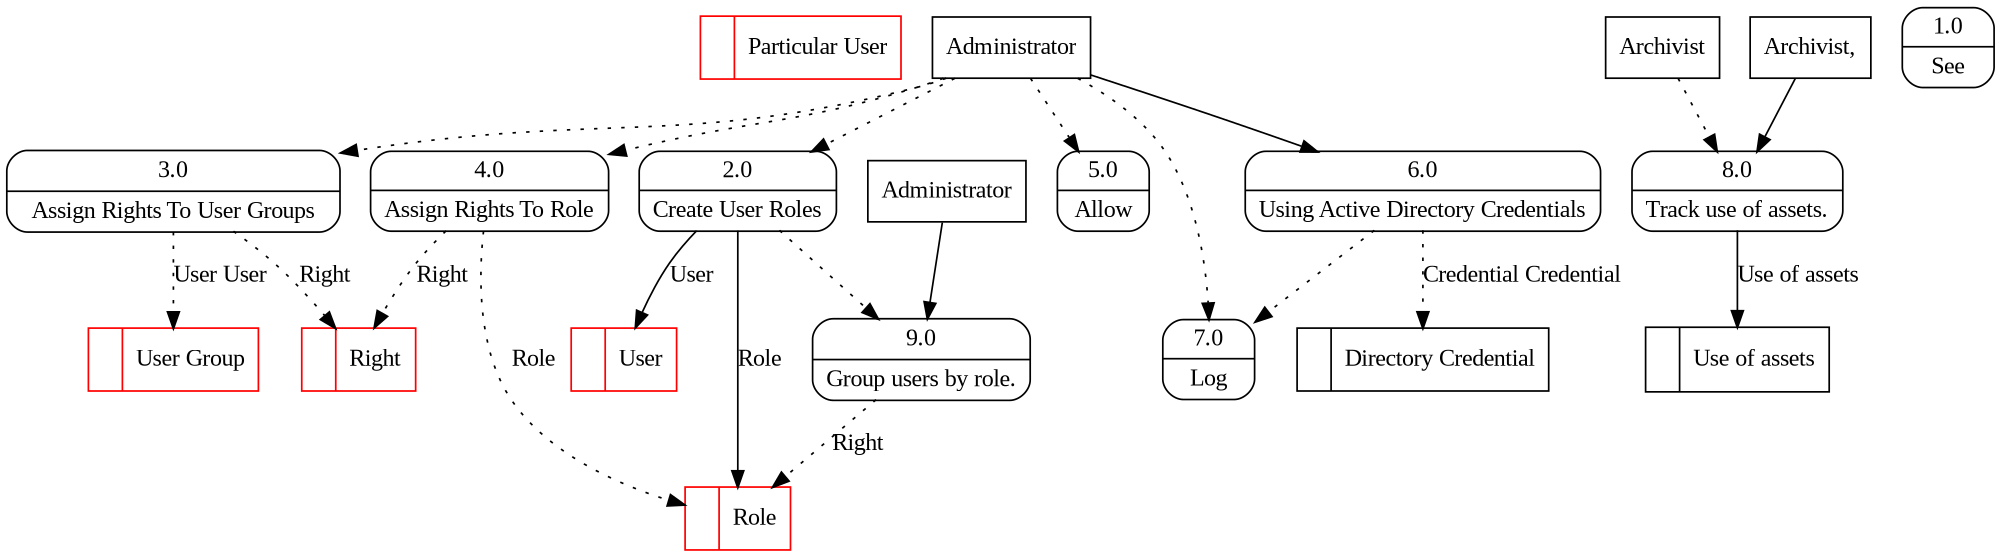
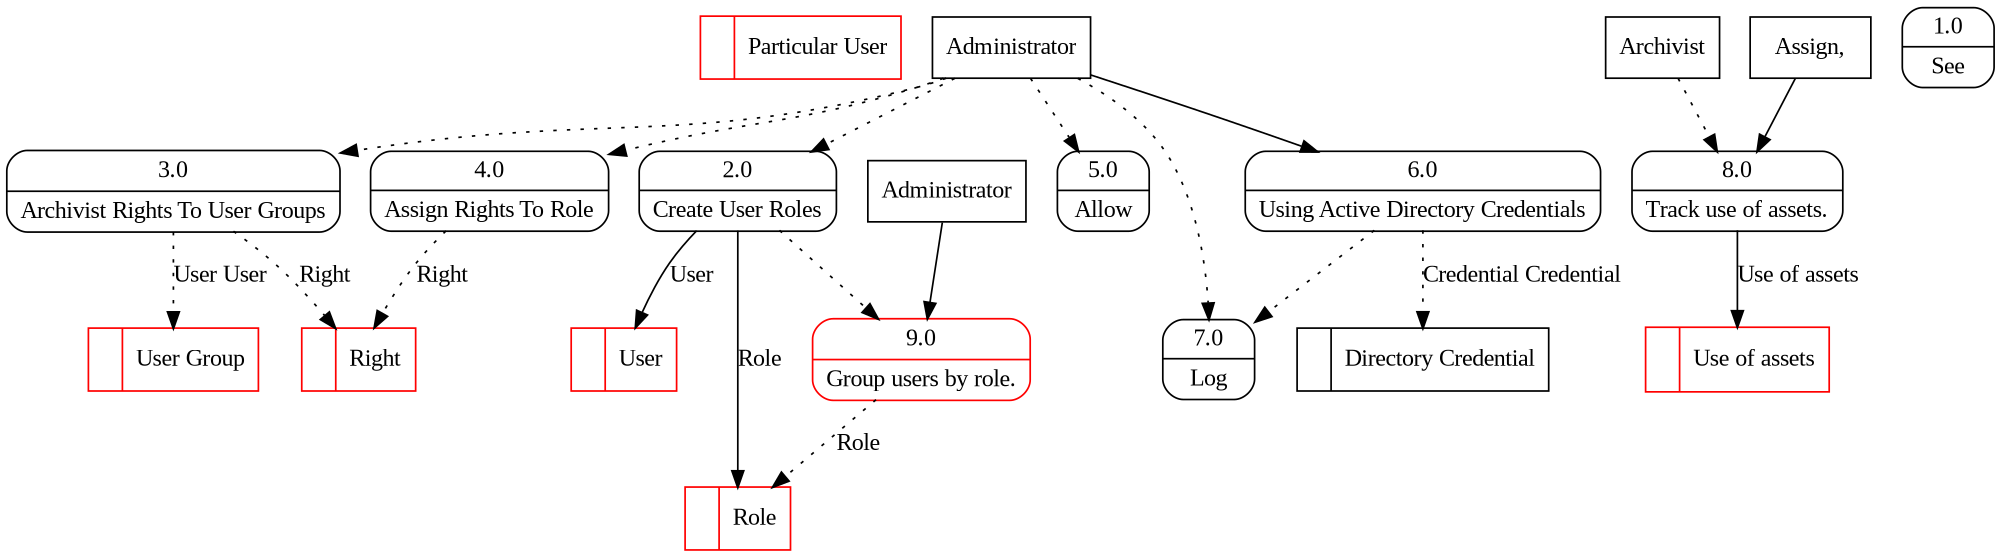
(1811, 48) -> (1811, 48)
(173, 211) -> (173, 211)
(921, 360) -> (921, 360)
(1737, 360) -> (1737, 360)
(516, 406) -> none
(859, 444) -> (859, 444)
